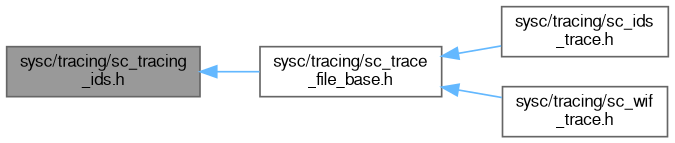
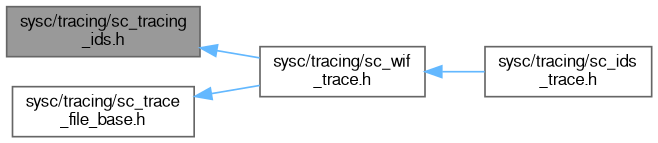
(480, 50) -> (463, 72)
(238, 72) -> (238, 54)
